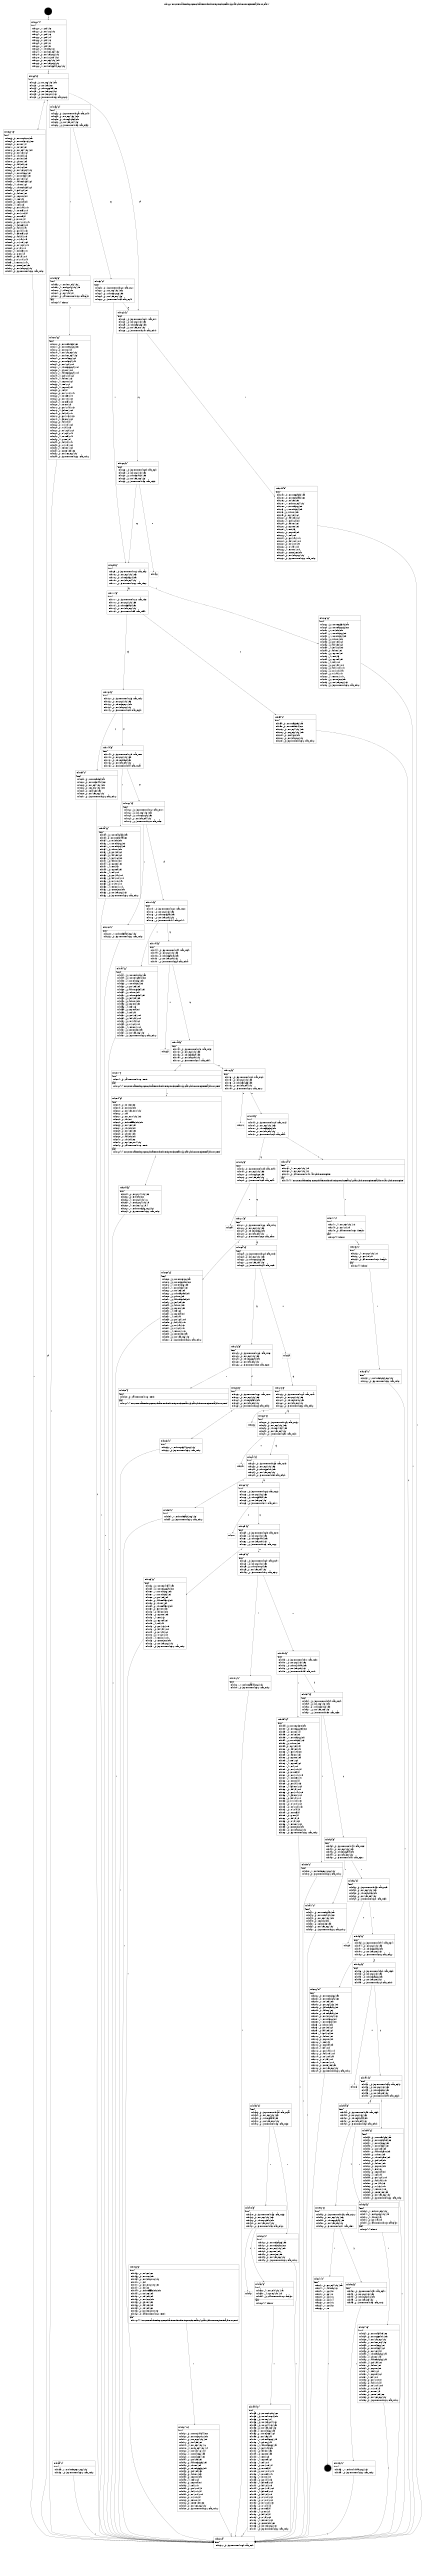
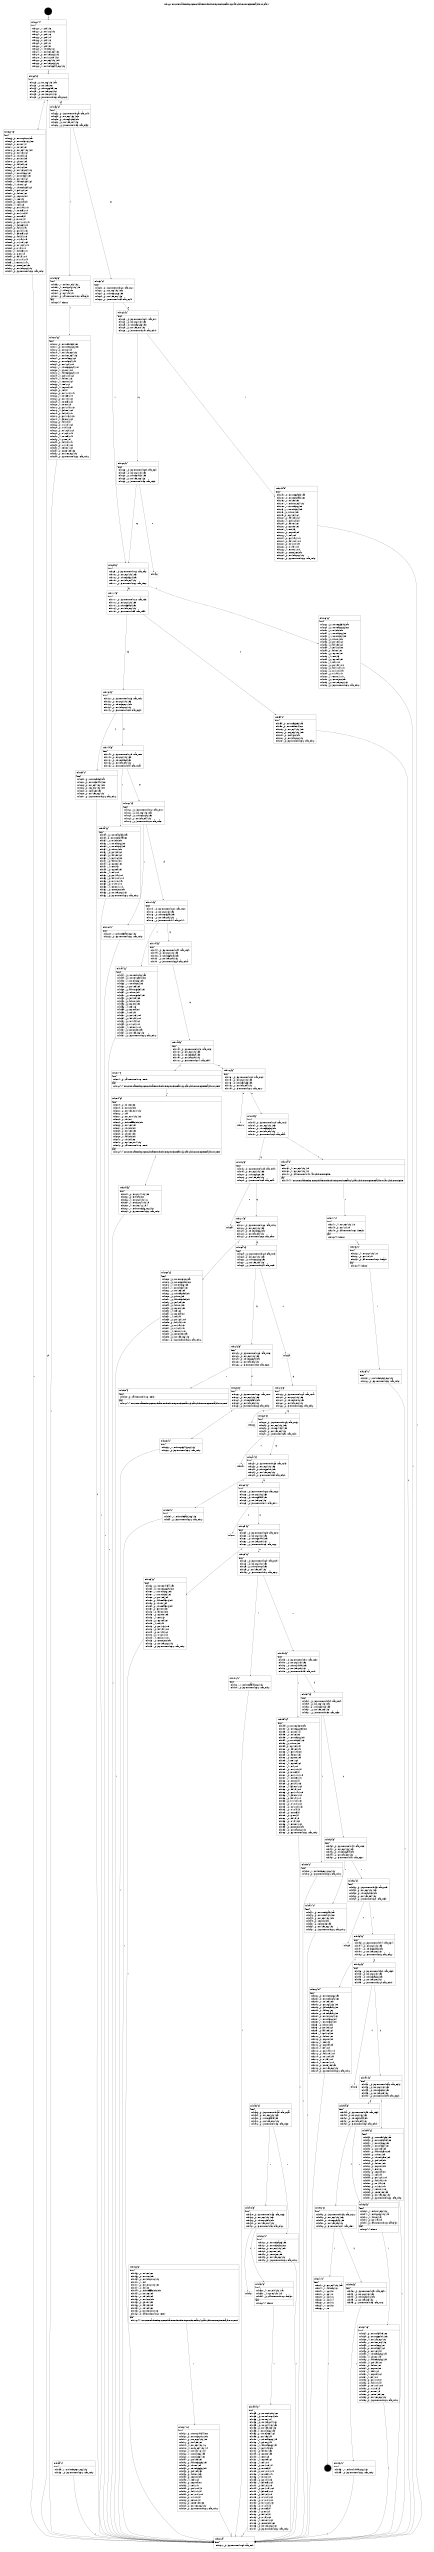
(130, 189) -> (59, 102)
(165, 1052) -> none
